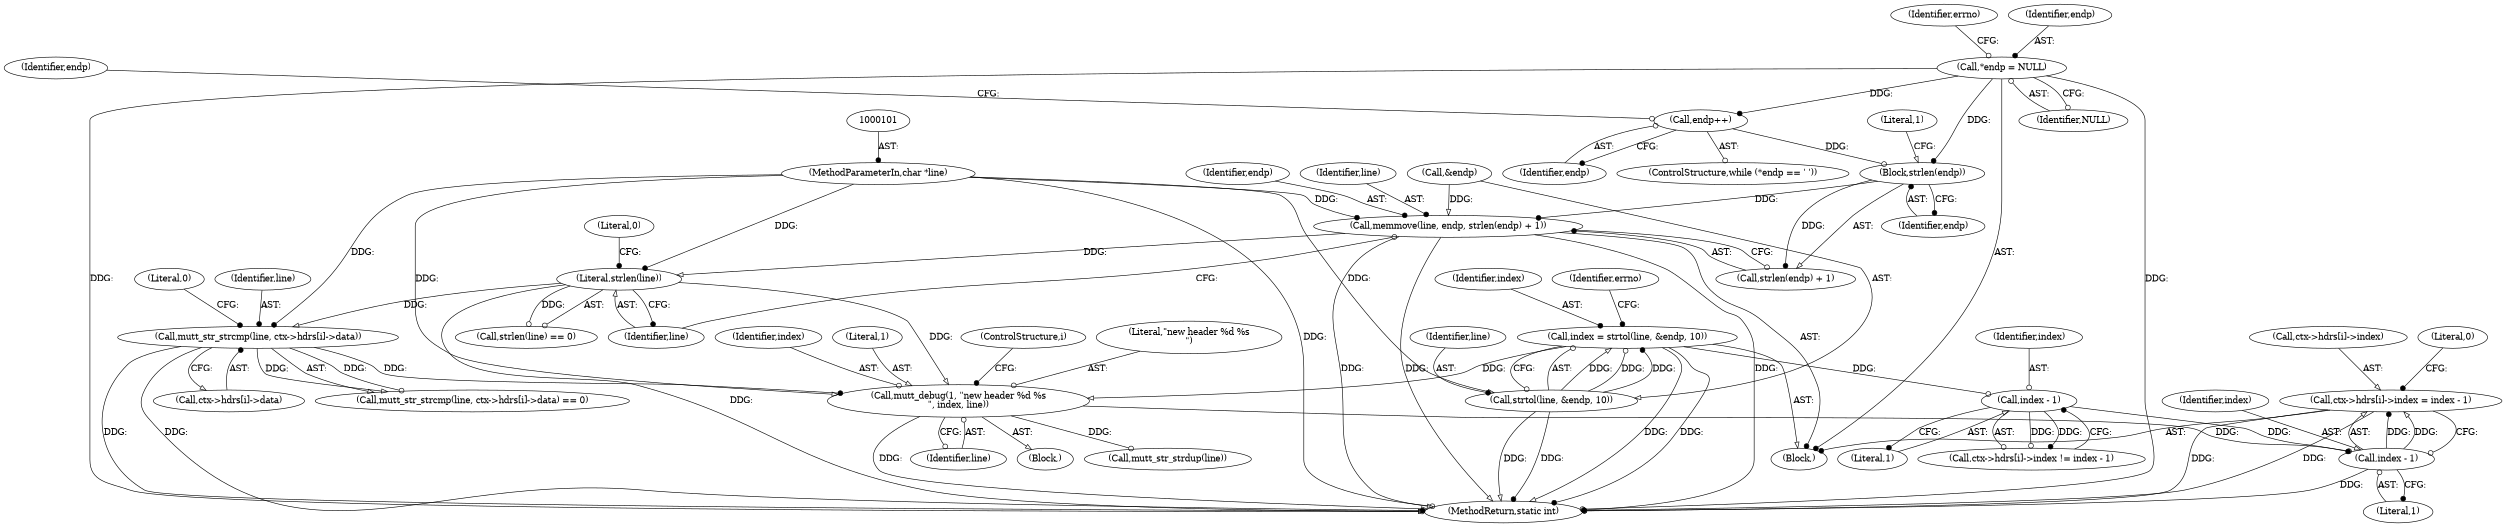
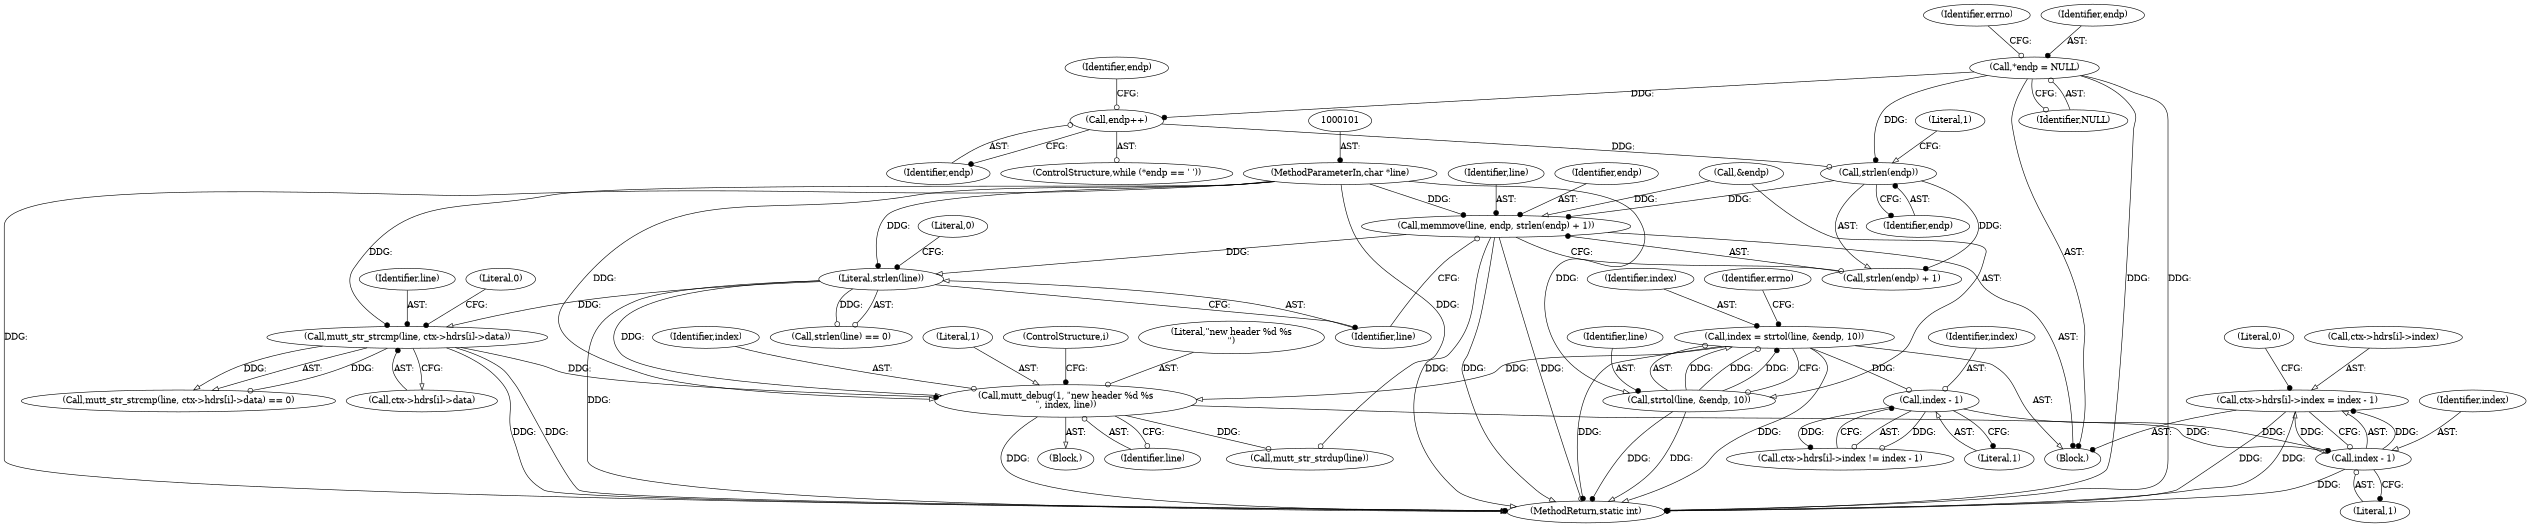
(1922, 174) -> (1878, 174)
(1271, 282) -> (4, 453)
none -> (1443, 324)
